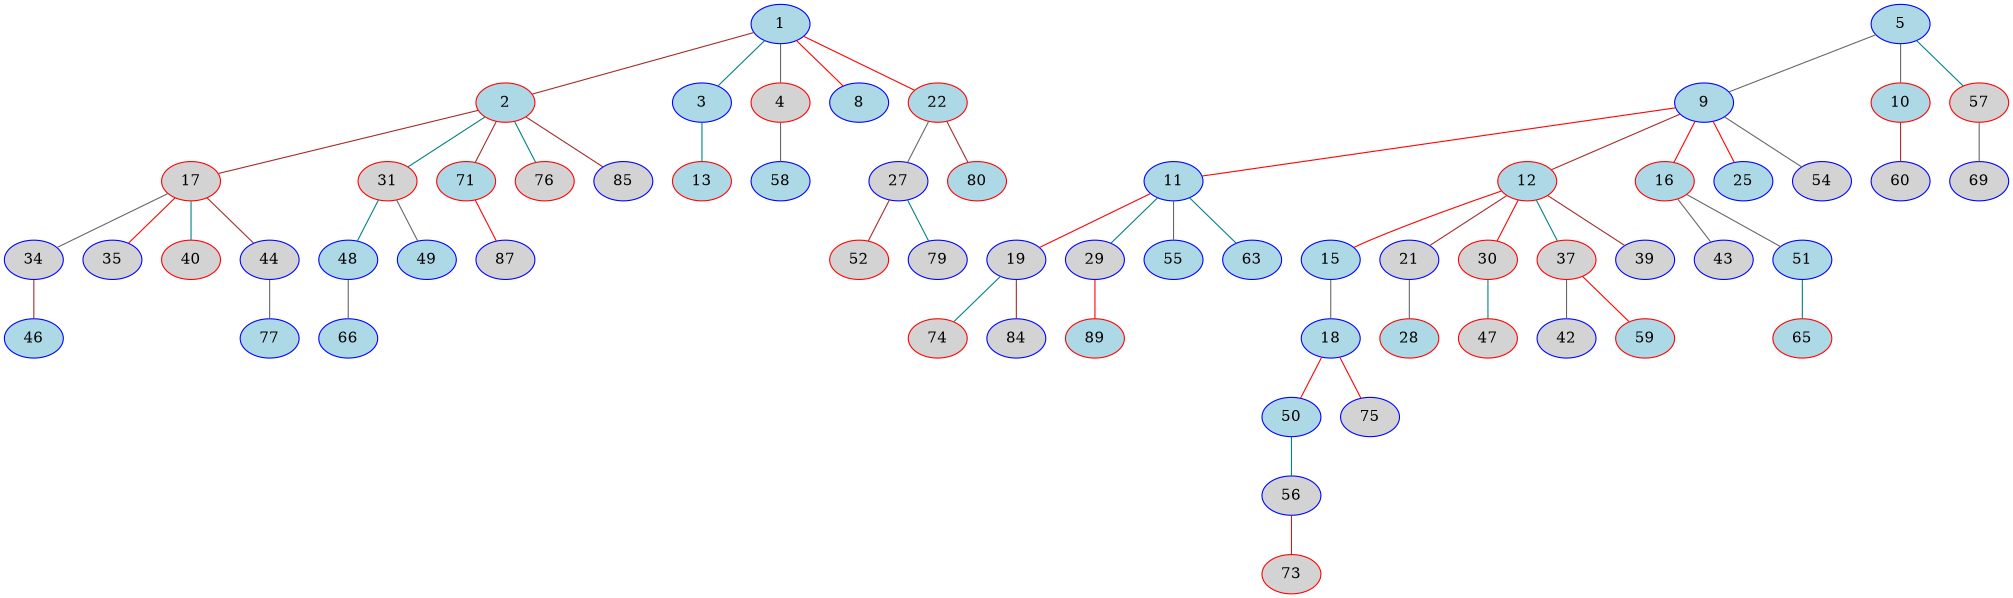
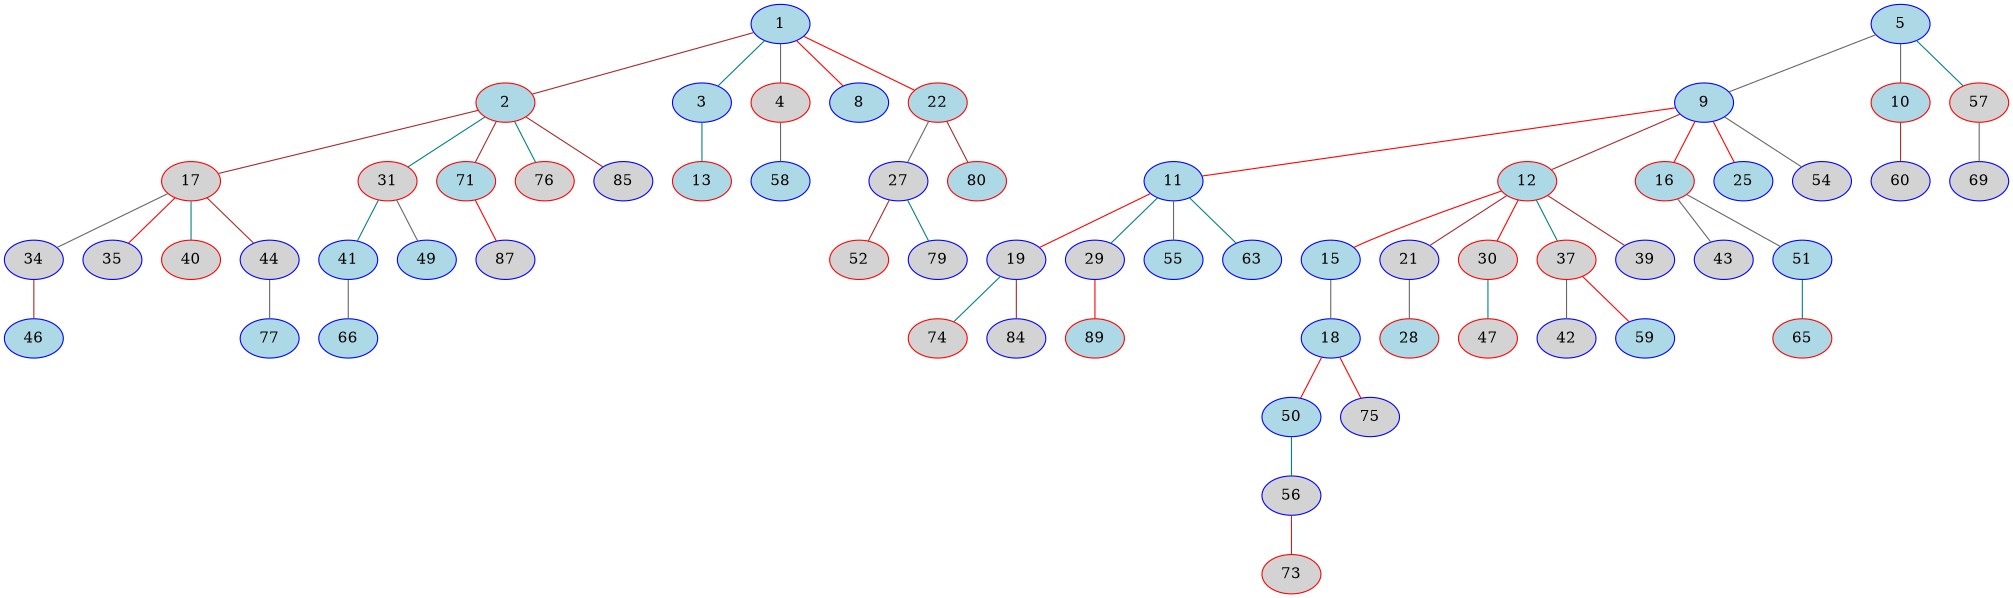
(348, 260) -> (348, 260)
(1645, 338) -> (1645, 338)
